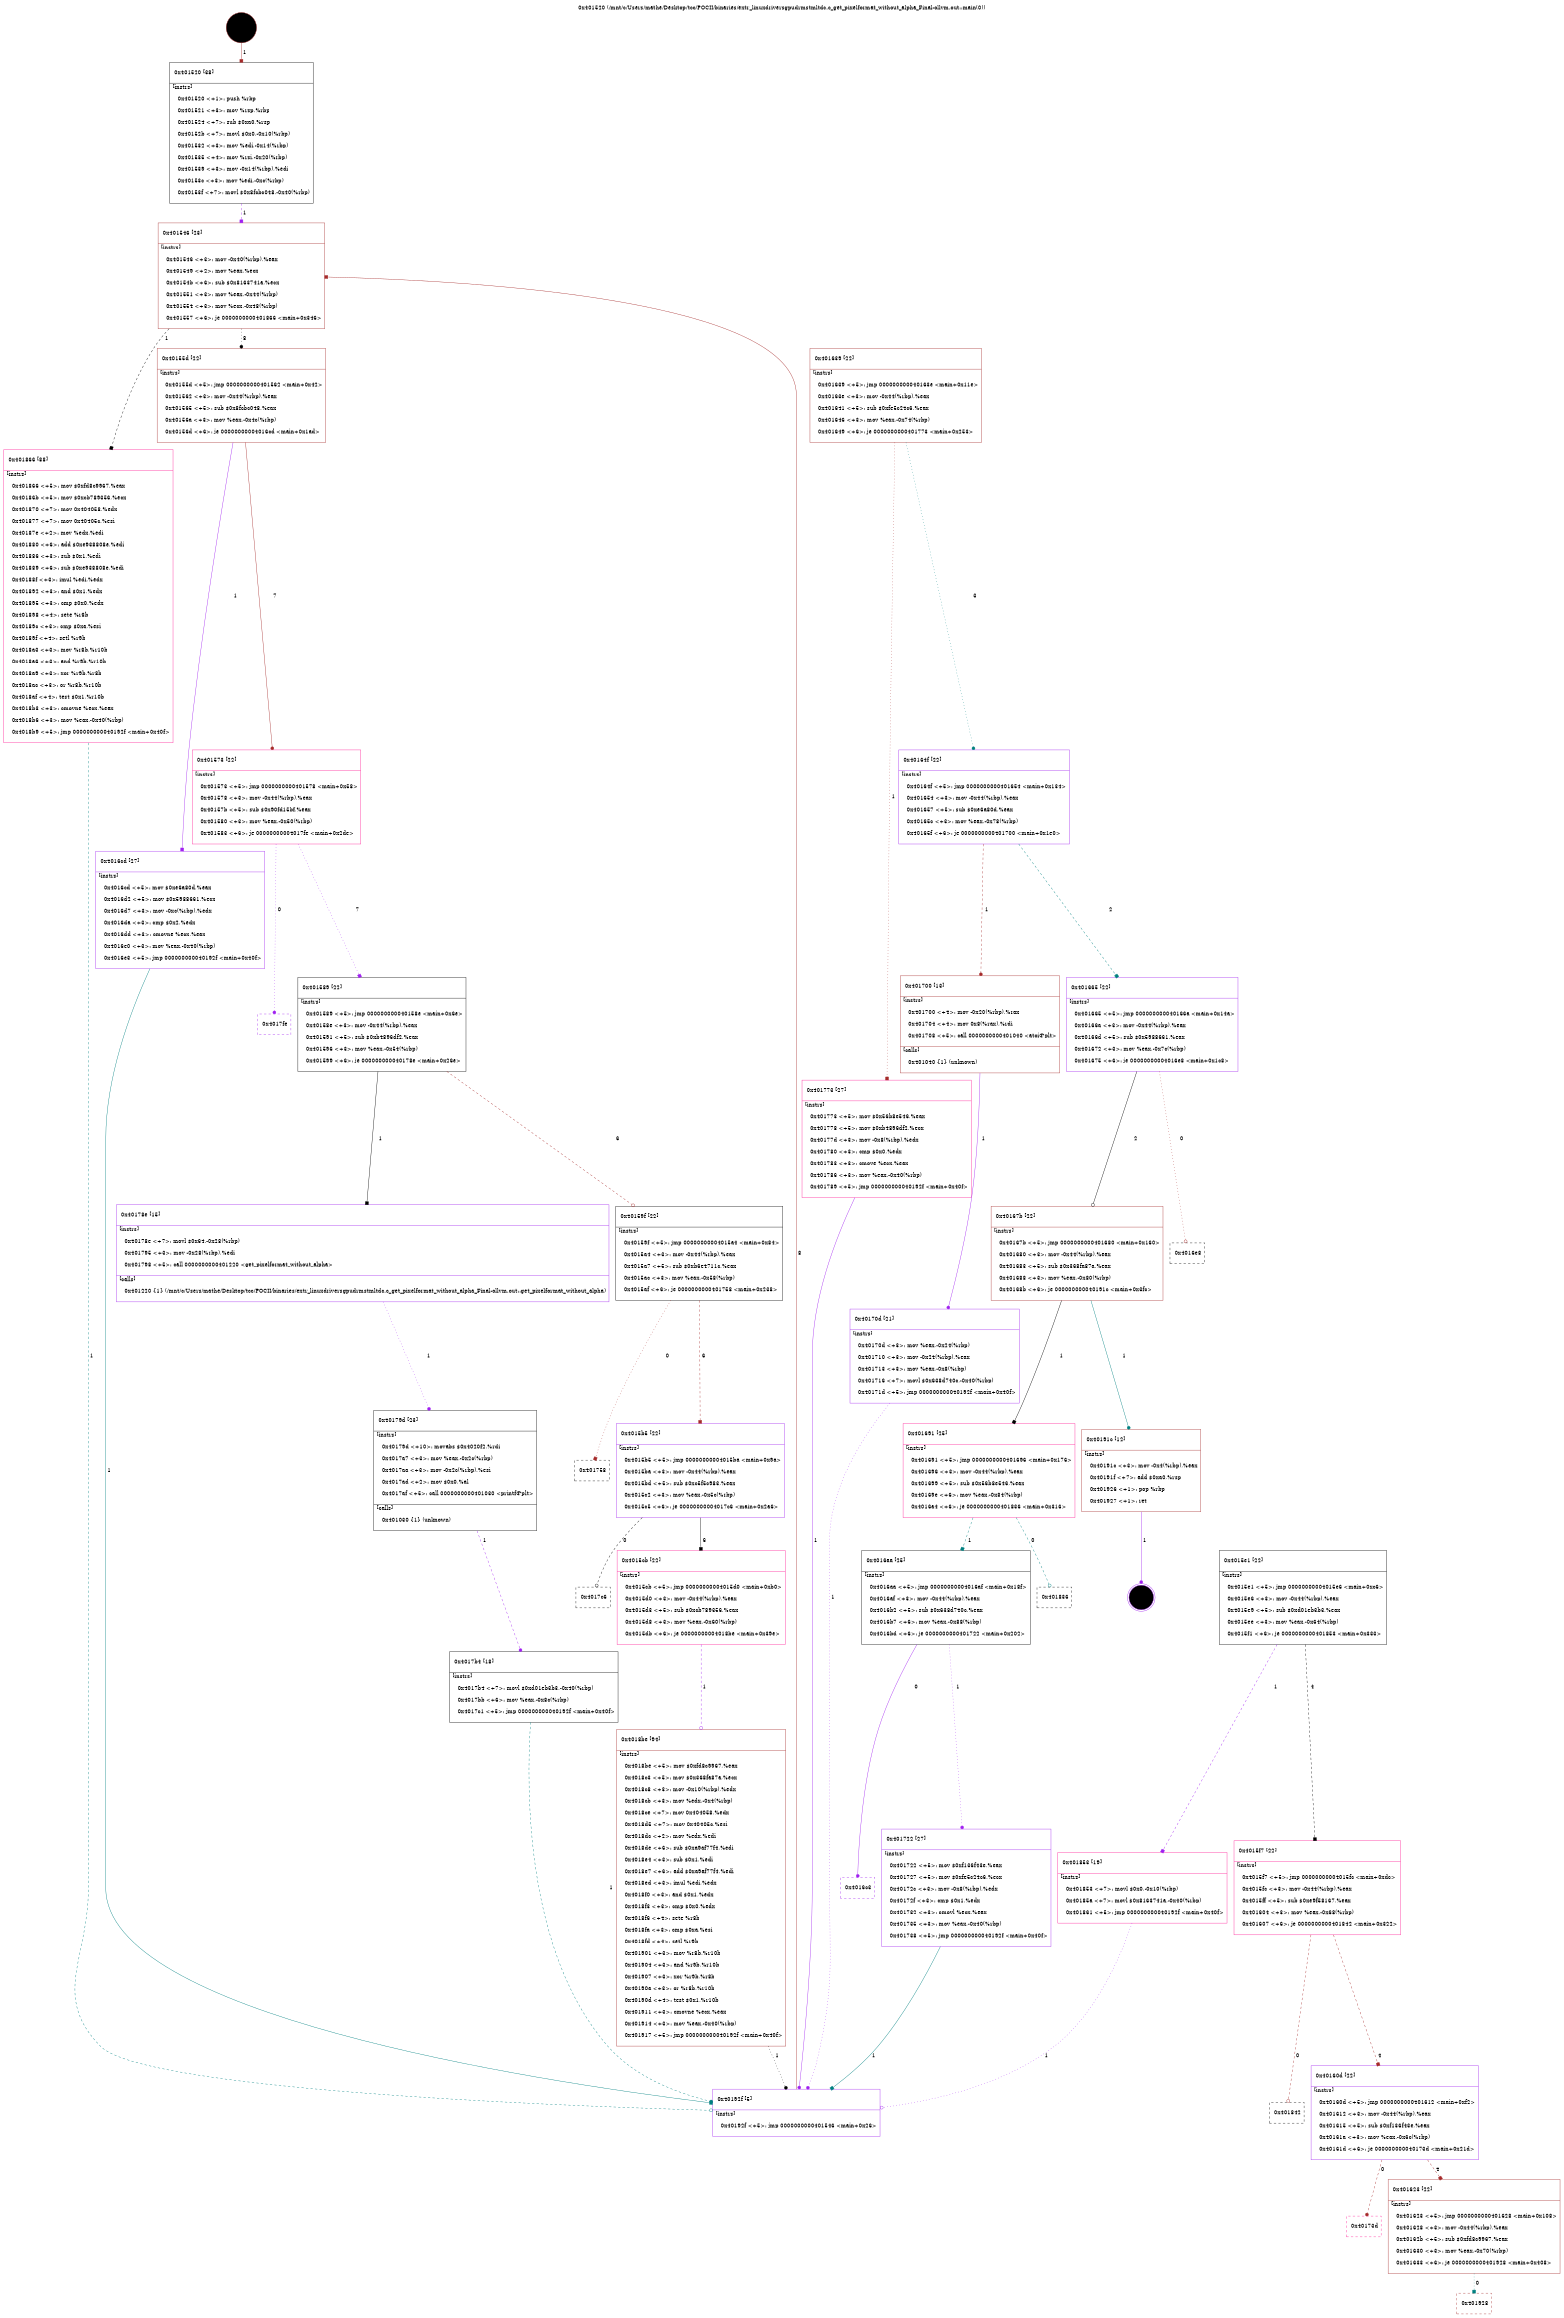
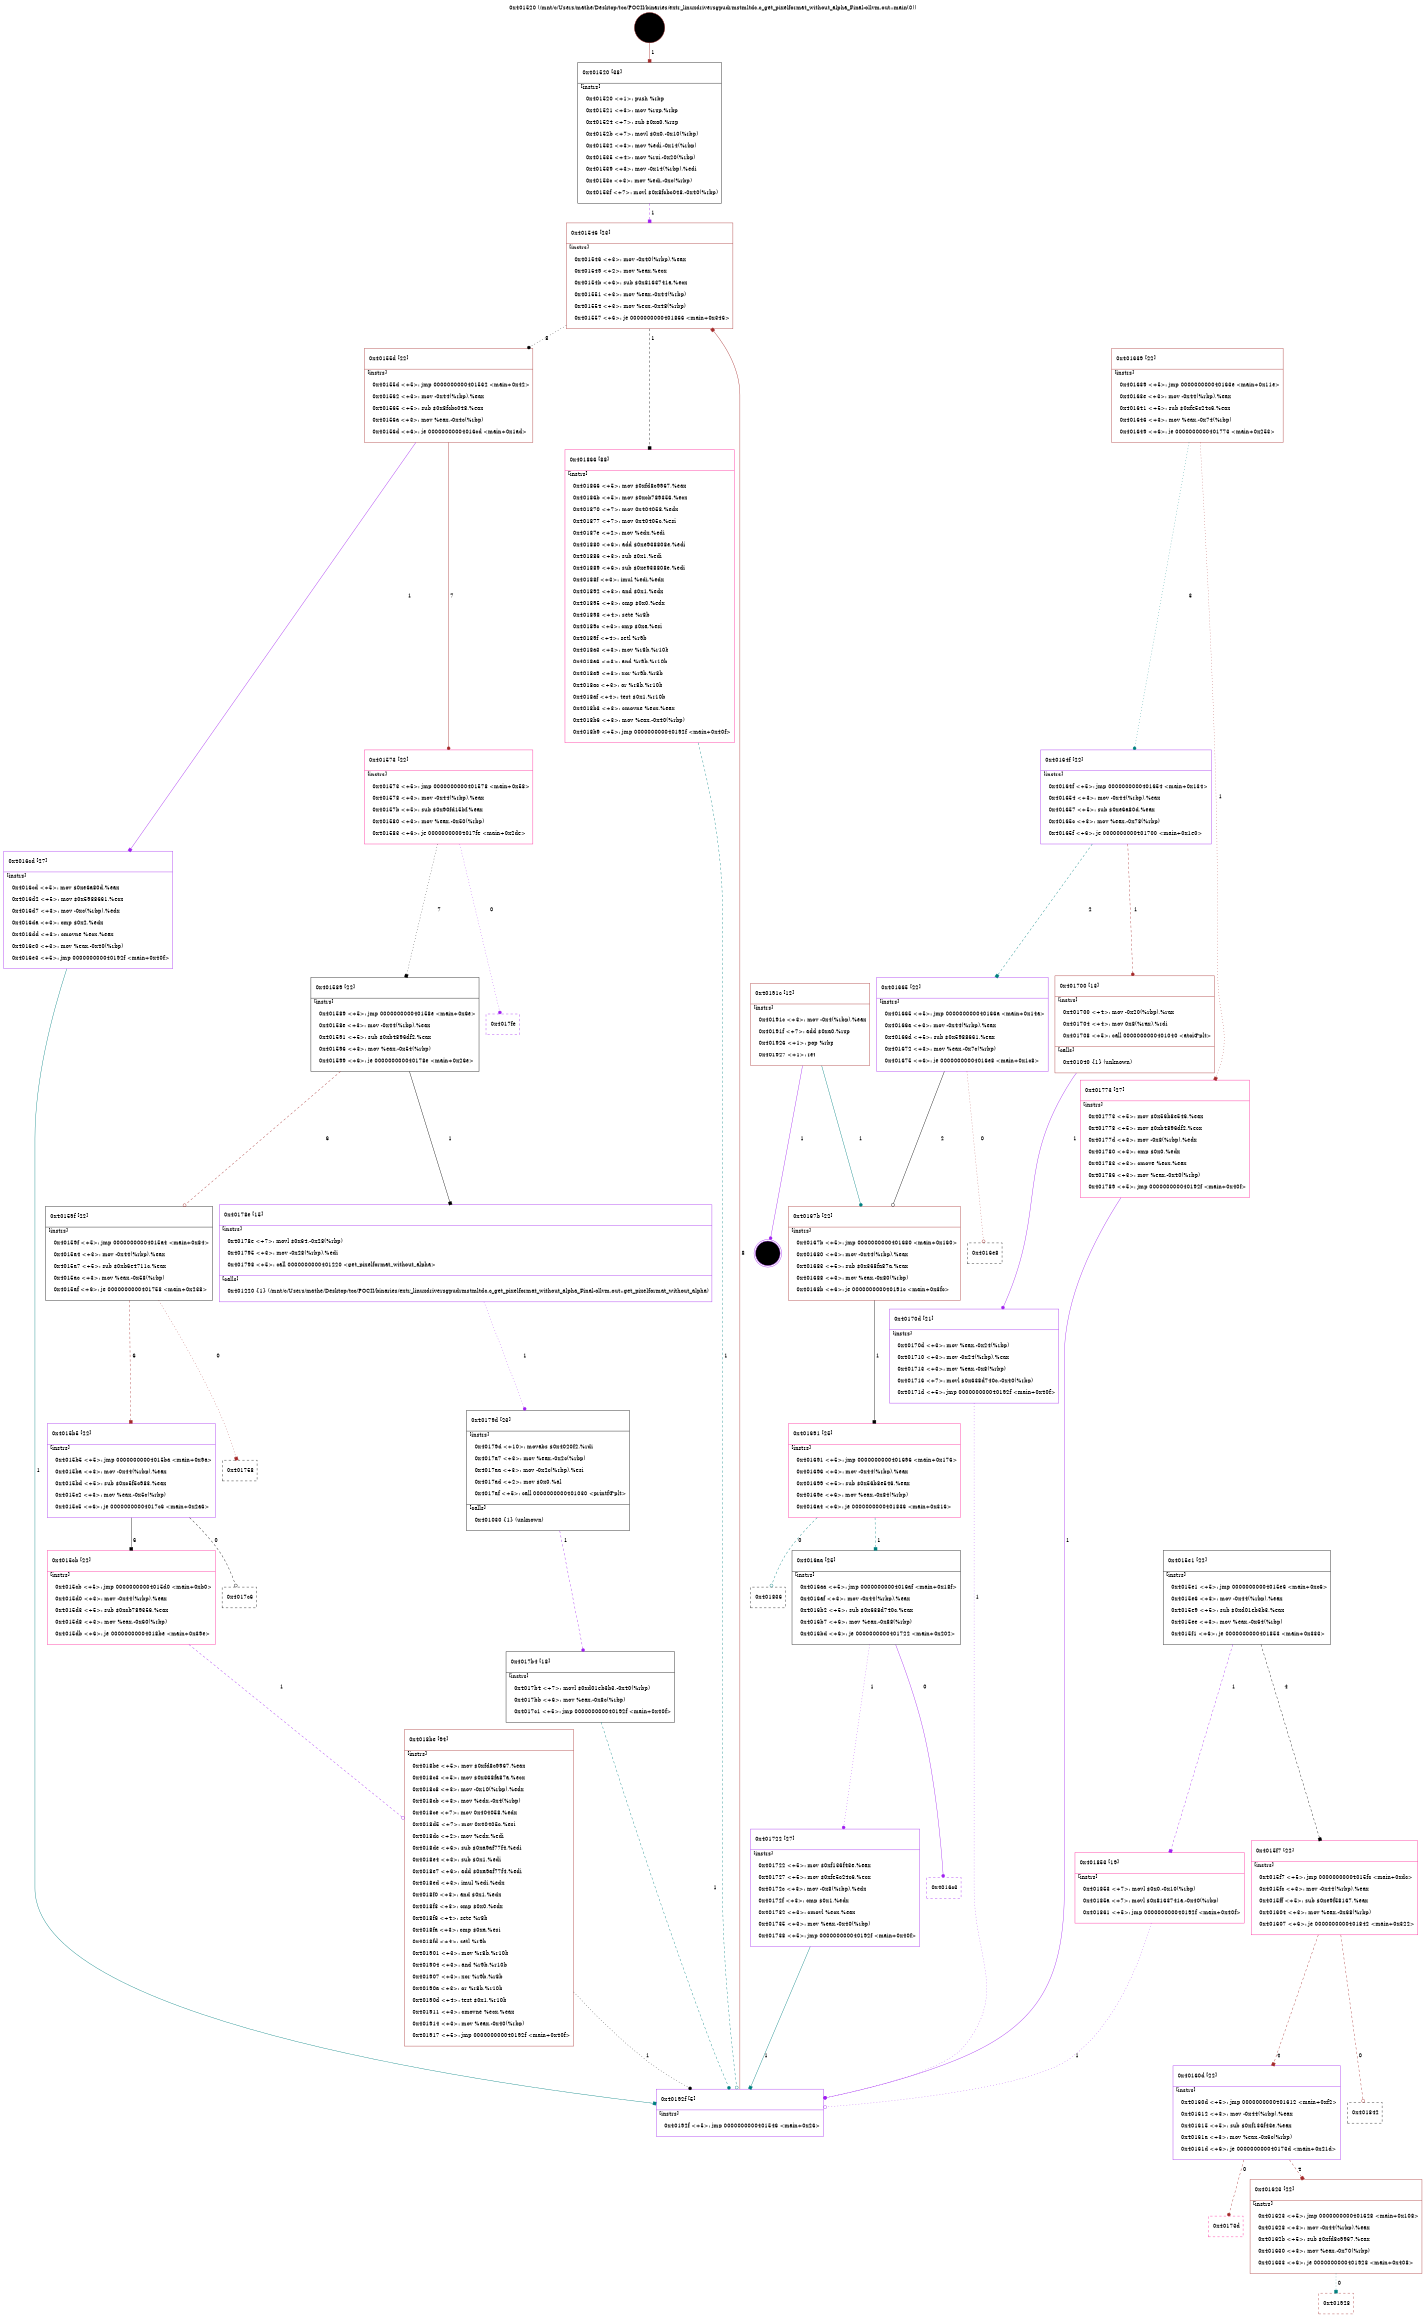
(328, 909) -> (422, 909)
(1110, 1363) -> (841, 1135)
